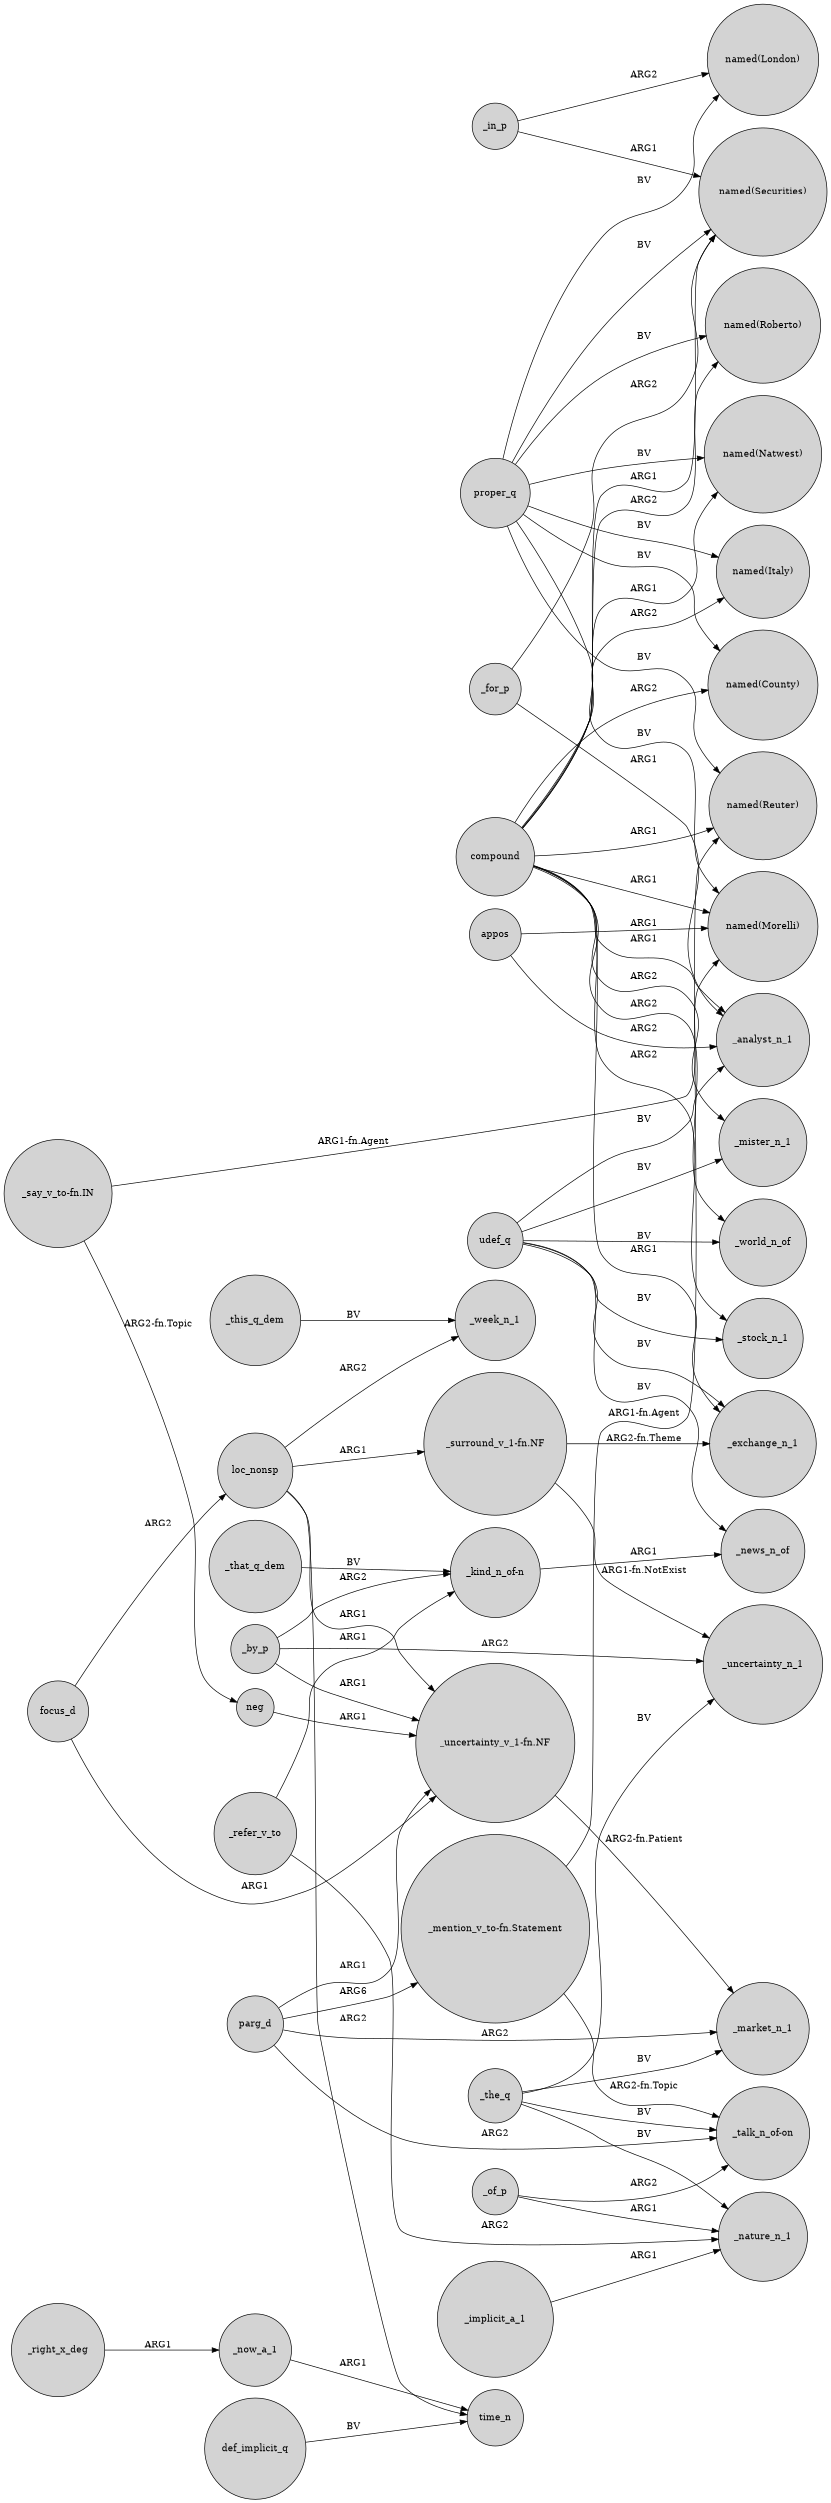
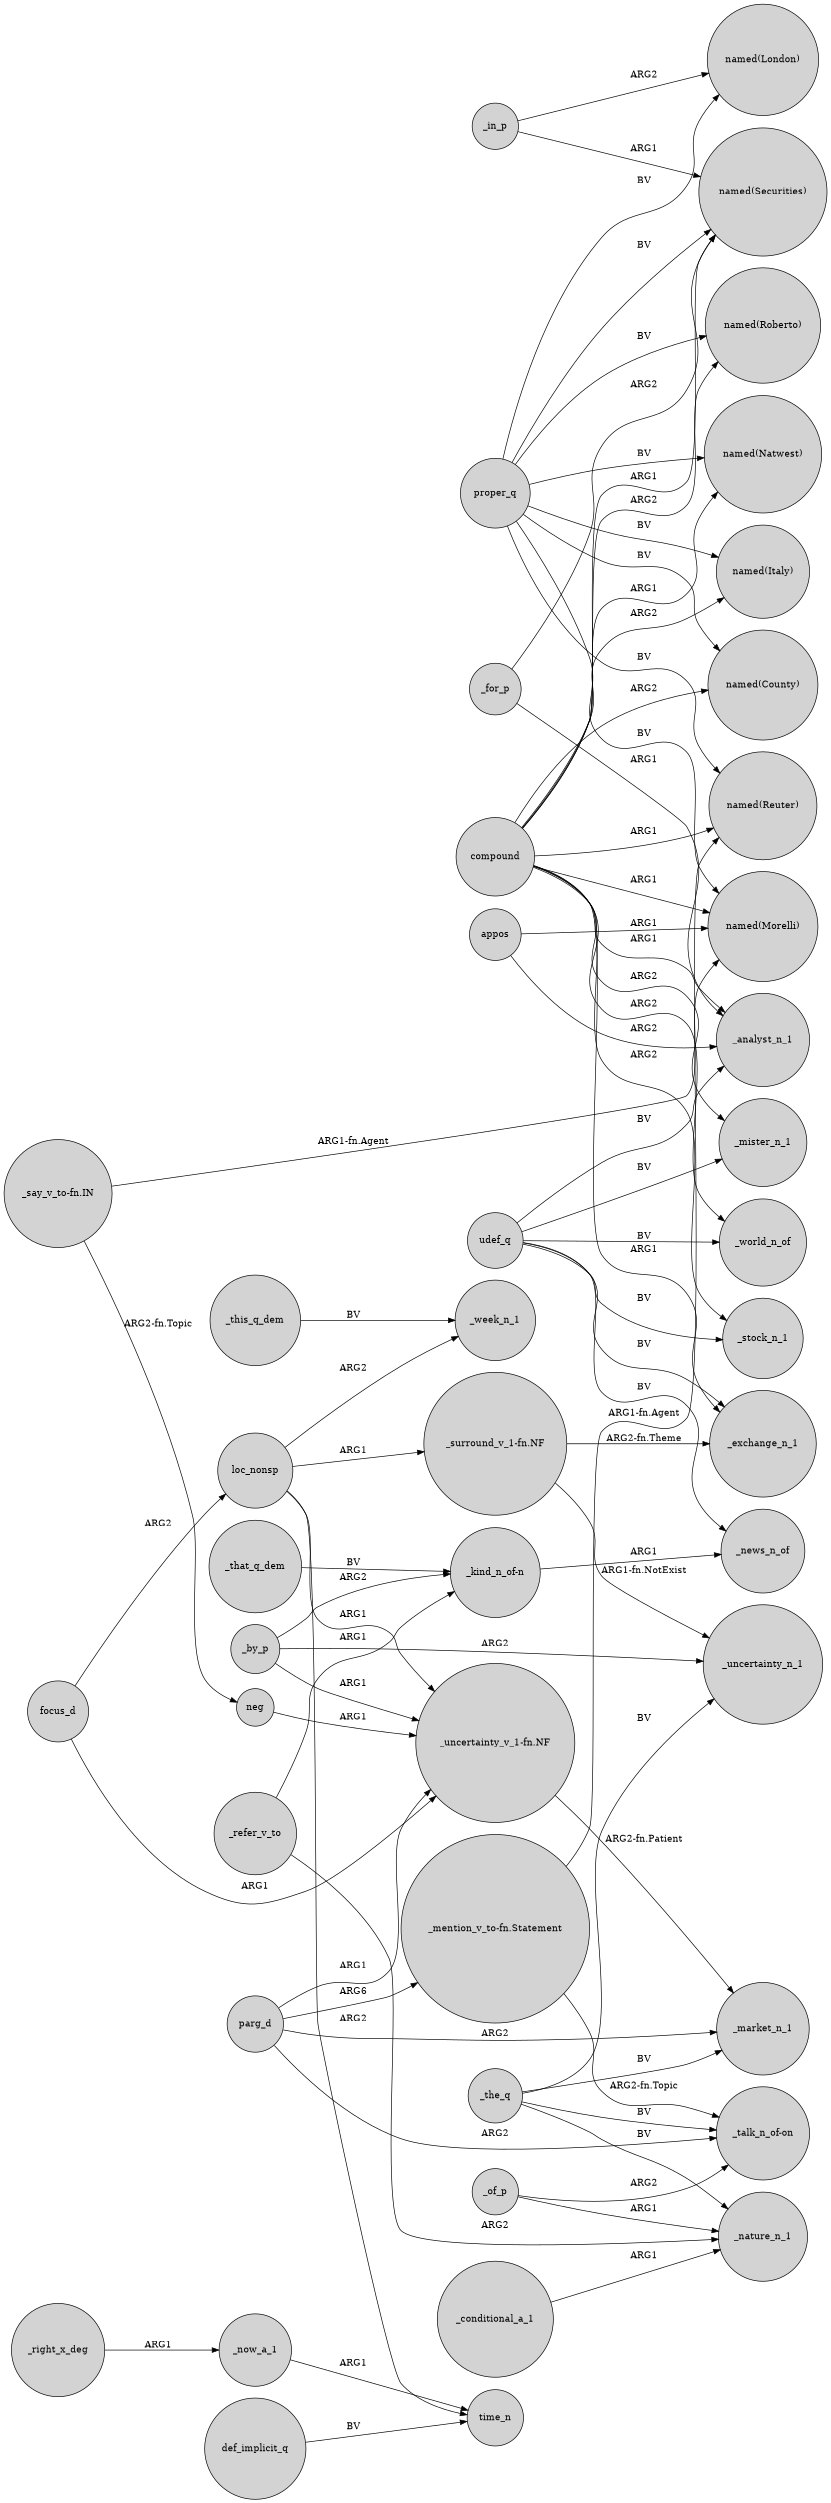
(495, 2319) -> (495, 2319)
